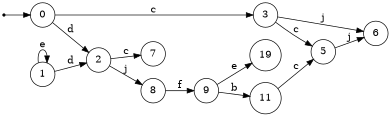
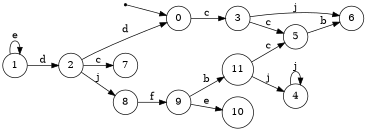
(68, 35) -> (121, 41)
(350, 37) -> (324, 21)
(266, 55) -> (238, 113)
none -> (296, 96)
